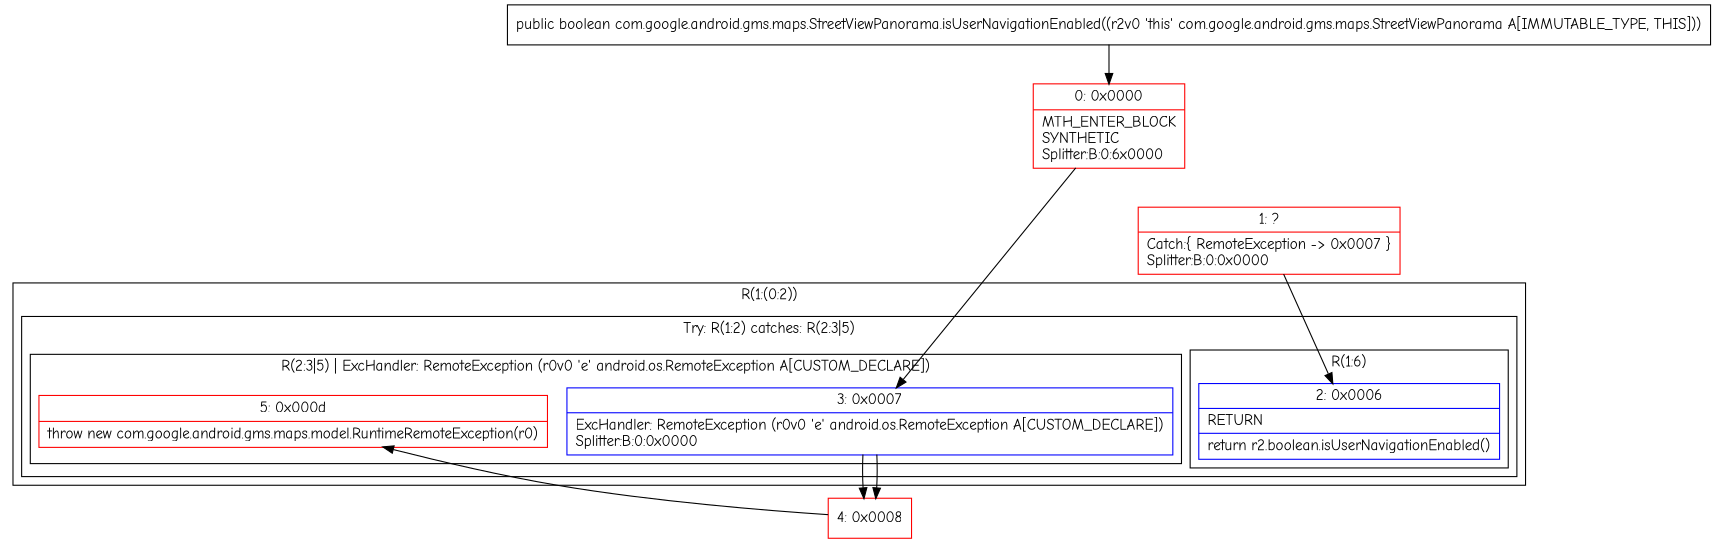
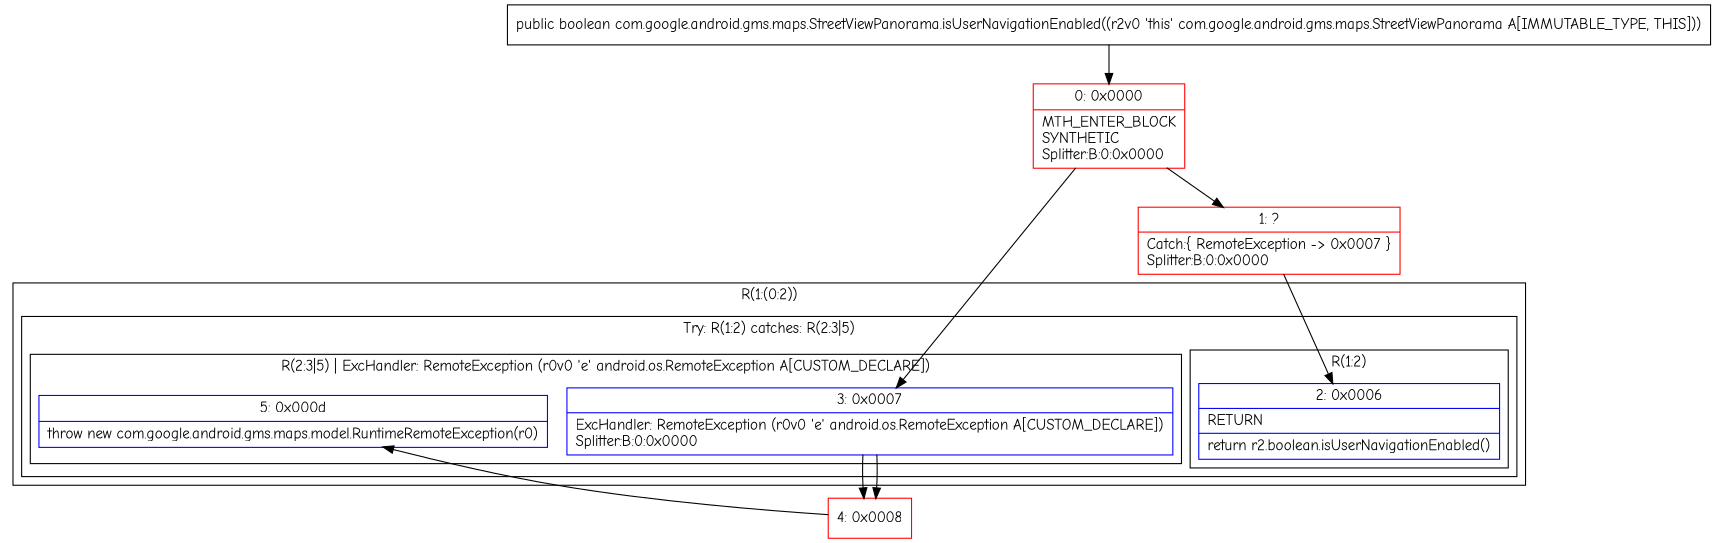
(1103, 155) -> (1103, 155)
none -> (1191, 185)
(1349, 362) -> (1349, 362)
(293, 421) -> (293, 421)
